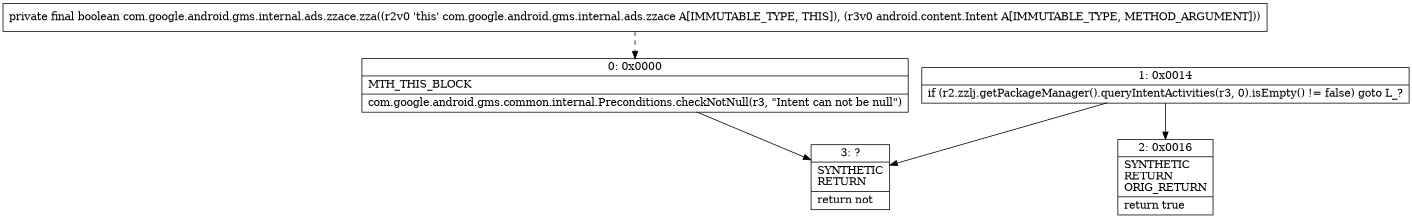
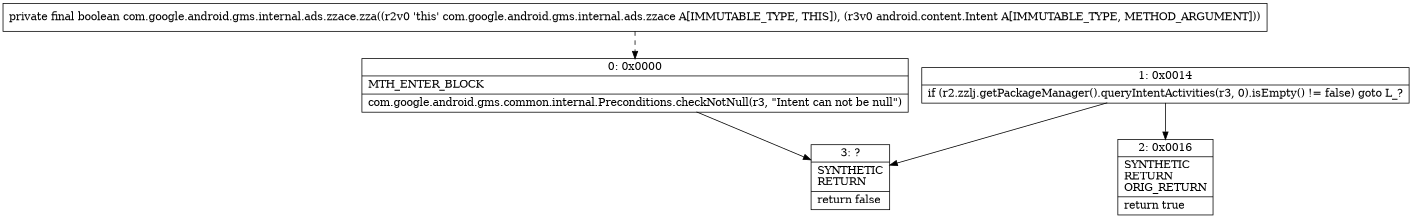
(420, 85) -> (426, 85)
(845, 200) -> (849, 200)
